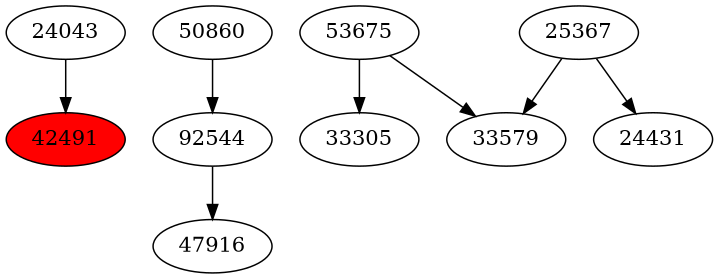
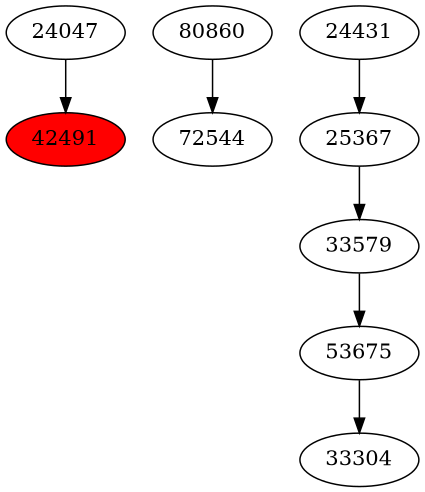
(66, 33) -> (66, 33)
(213, 33) -> (213, 33)
(612, 80) -> (359, 79)
(426, 81) -> (359, 292)
(213, 139) -> (213, 139)
(359, 139) -> (359, 460)
(213, 246) -> none
